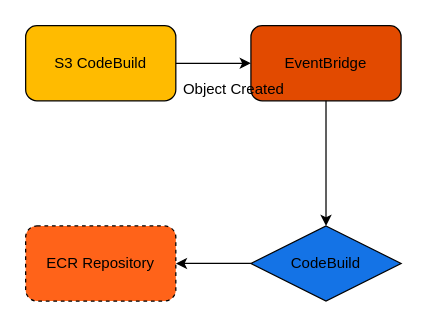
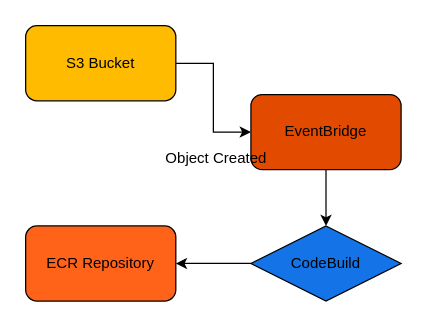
(101, 63) -> (101, 63)
(326, 63) -> (326, 132)
(101, 263) -> (101, 263)
